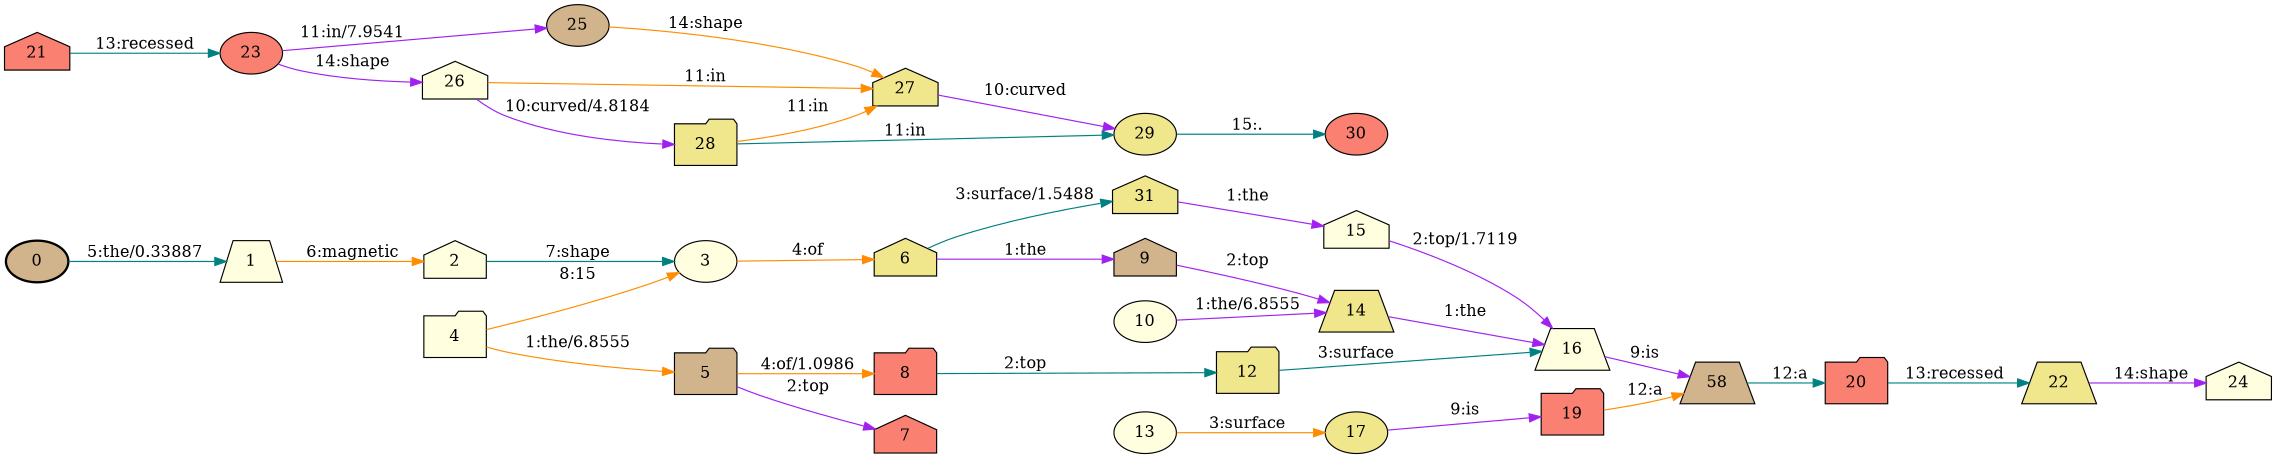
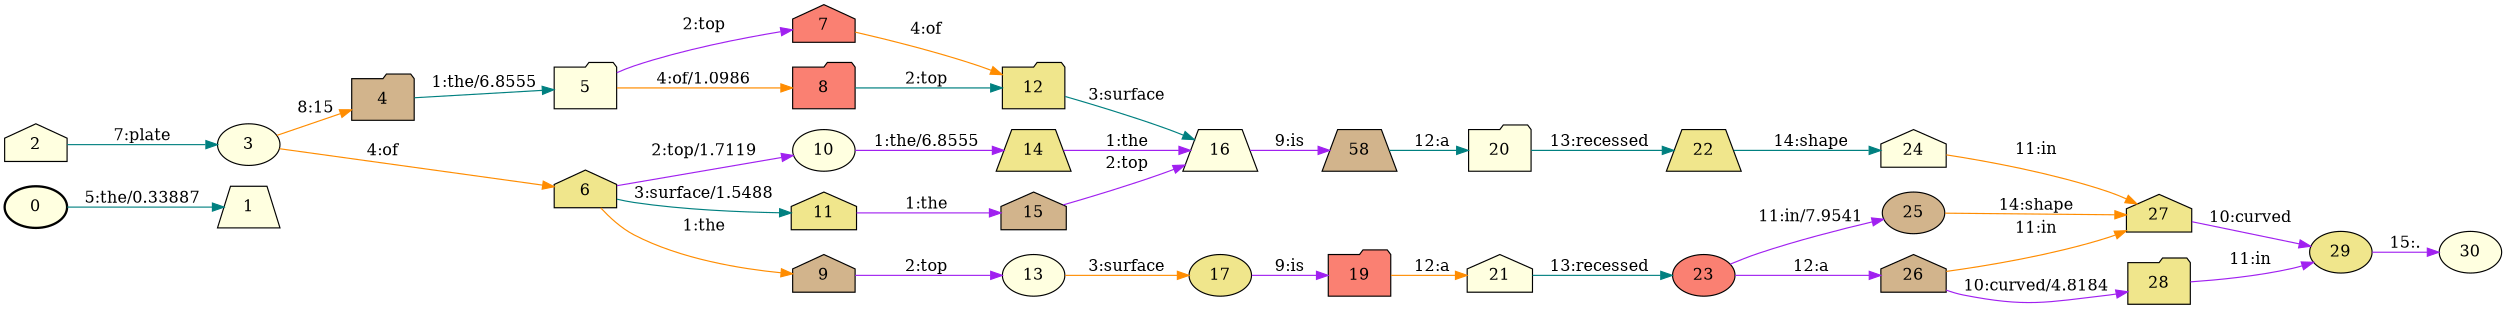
none -> (924, 49)
(37, 53) -> (1500, 275)
(353, 62) -> (1811, 267)
(455, 82) -> (1914, 275)
(803, 130) -> (2038, 172)
(1245, 134) -> (2400, 252)
(1356, 134) -> (2470, 252)
(920, 140) -> (2247, 276)
none -> (699, 172)
(1145, 197) -> (824, 213)
(1356, 231) -> (1034, 213)
(1465, 240) -> (1127, 164)
(578, 253) -> (142, 136)
(1019, 259) -> (685, 255)
(37, 261) -> (36, 207)
(344, 261) -> none
(1248, 281) -> (923, 275)
(578, 306) -> (309, 124)
(455, 337) -> (383, 99)
(574, 363) -> (478, 94)
(706, 374) -> (585, 88)
(1856, 383) -> (1500, 150)
(2142, 383) -> (1801, 150)
(1638, 404) -> (1423, 275)
